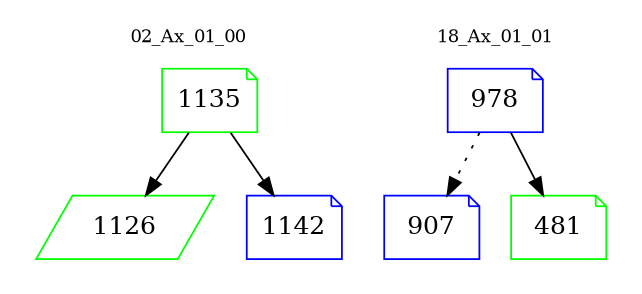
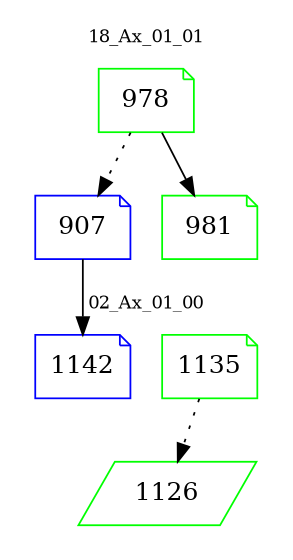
(495, 100) -> (146, 100)
(172, 157) -> (191, 422)
(247, 157) -> (83, 298)
(559, 227) -> (210, 227)
